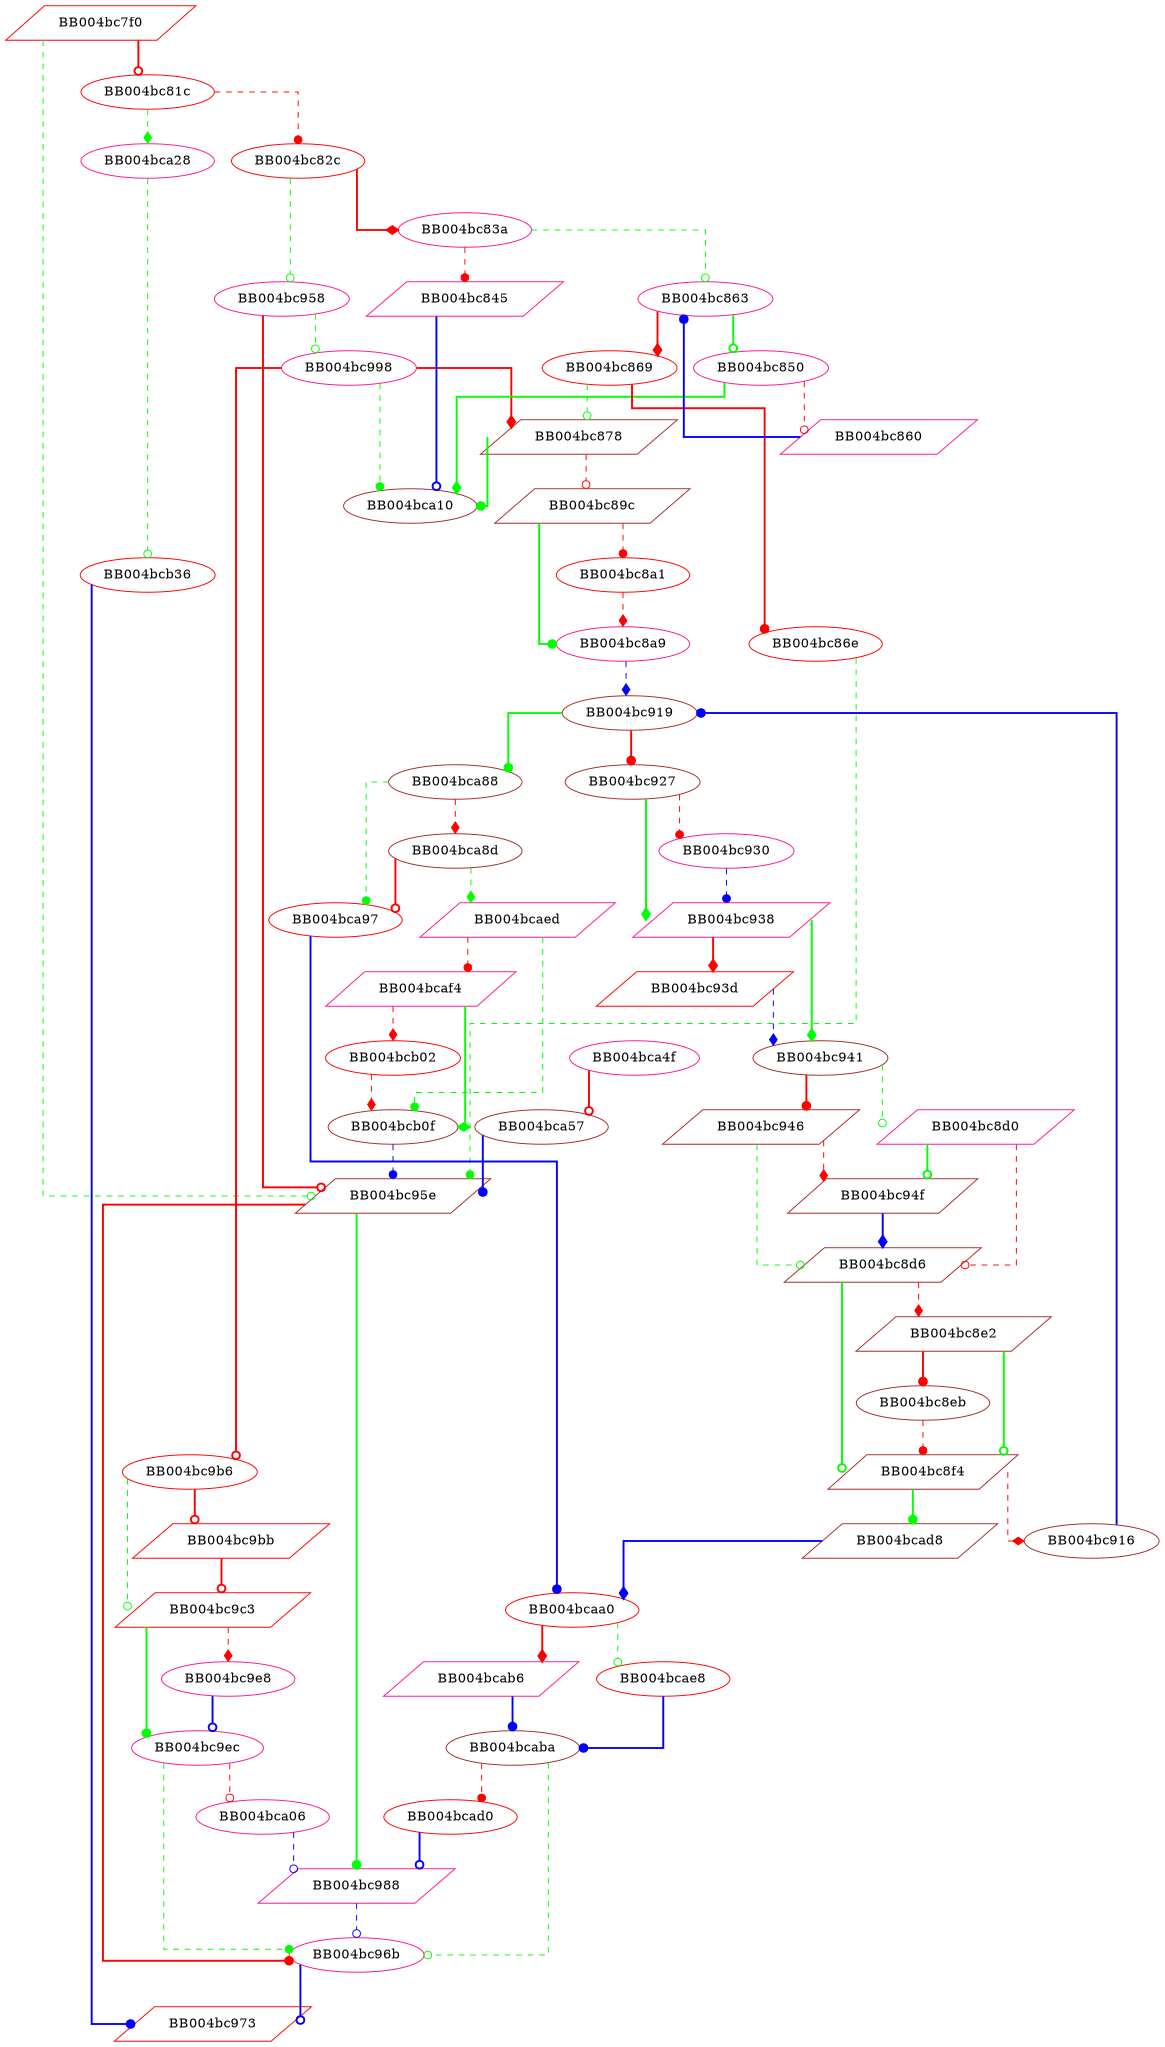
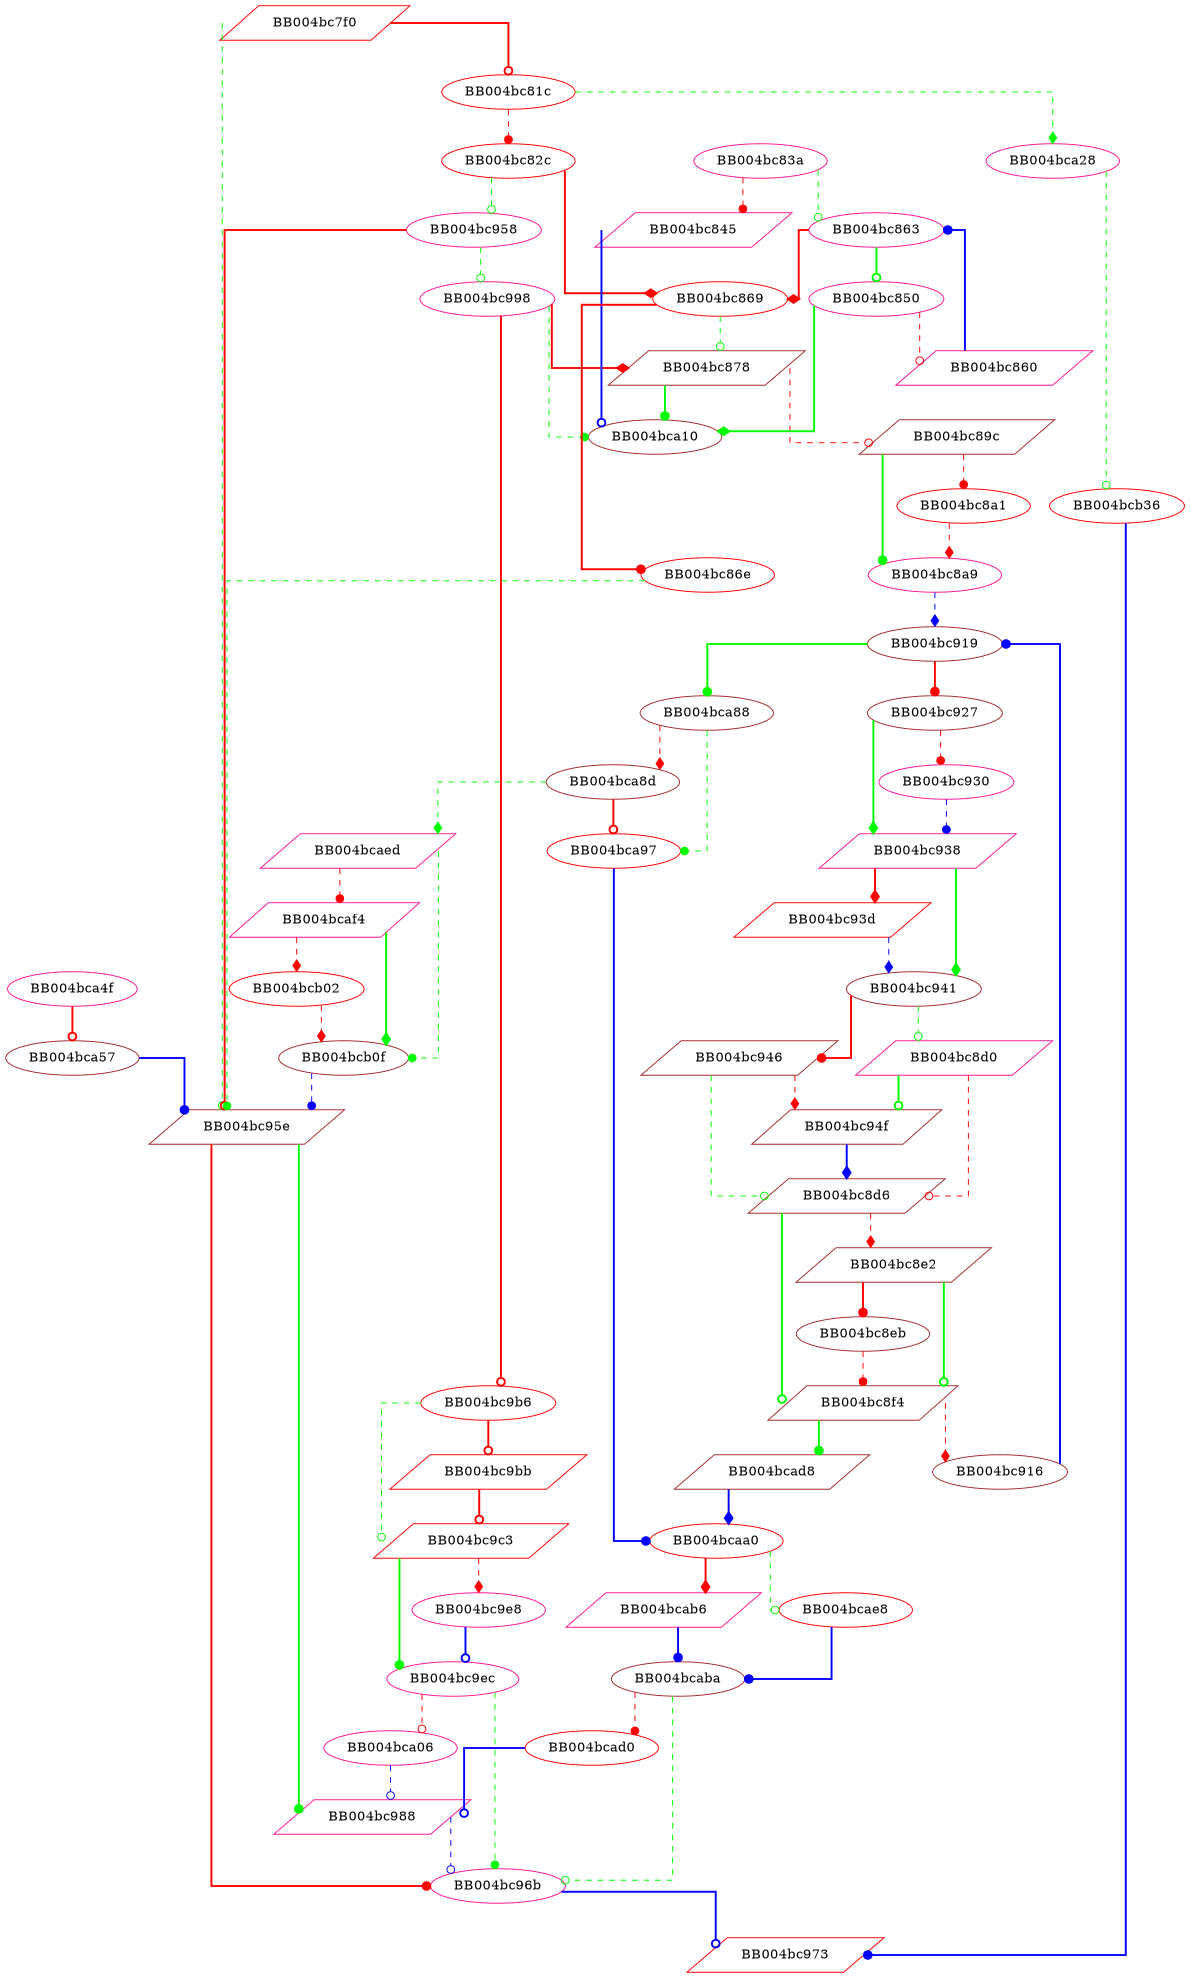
(357, 214) -> (565, 272)
